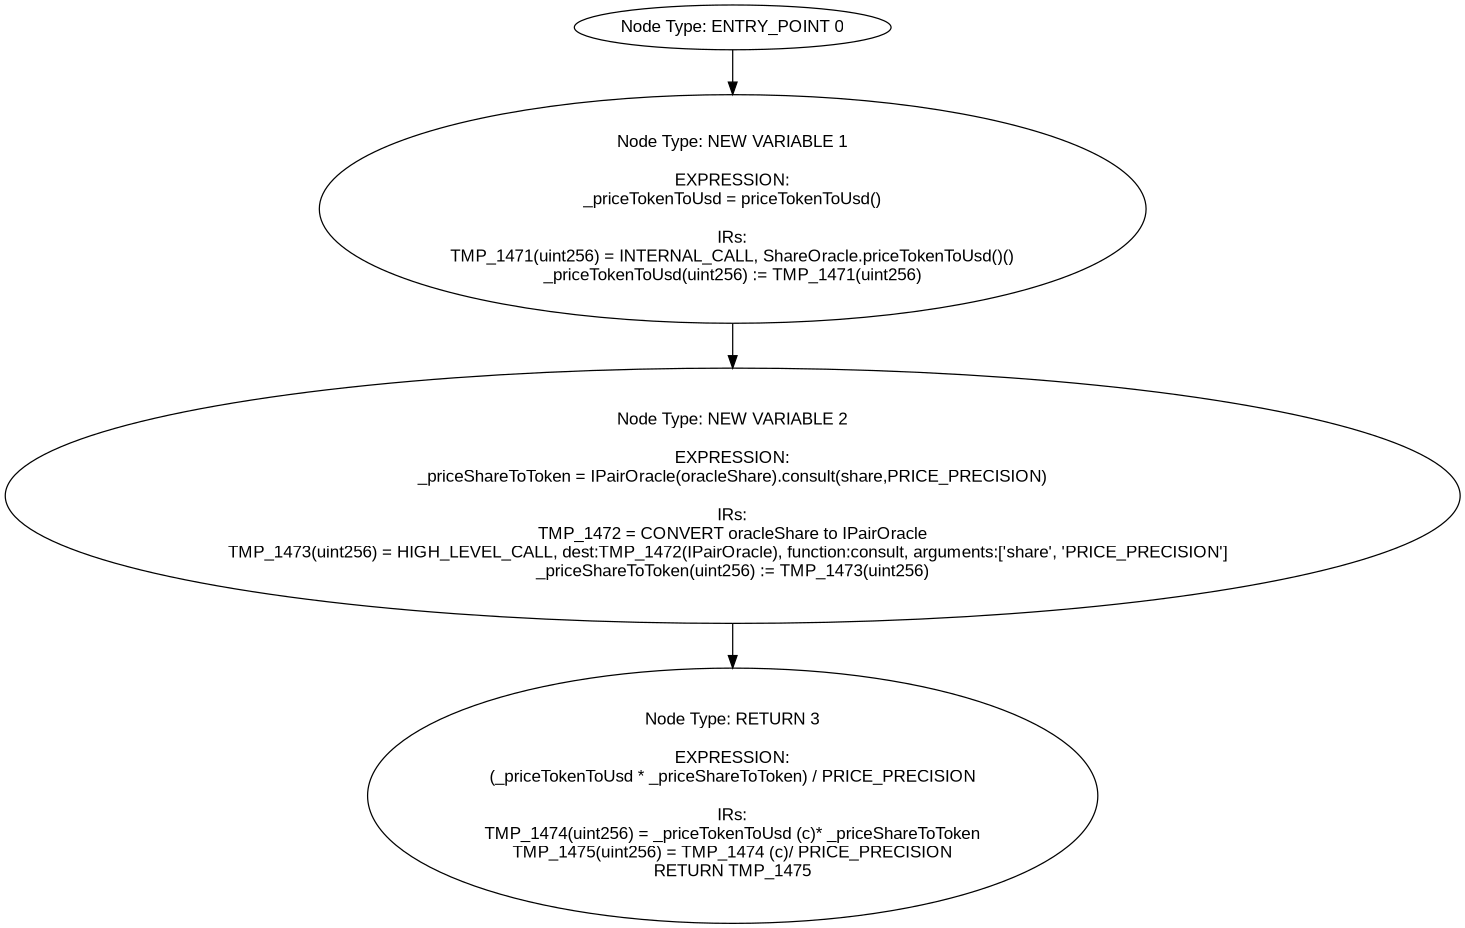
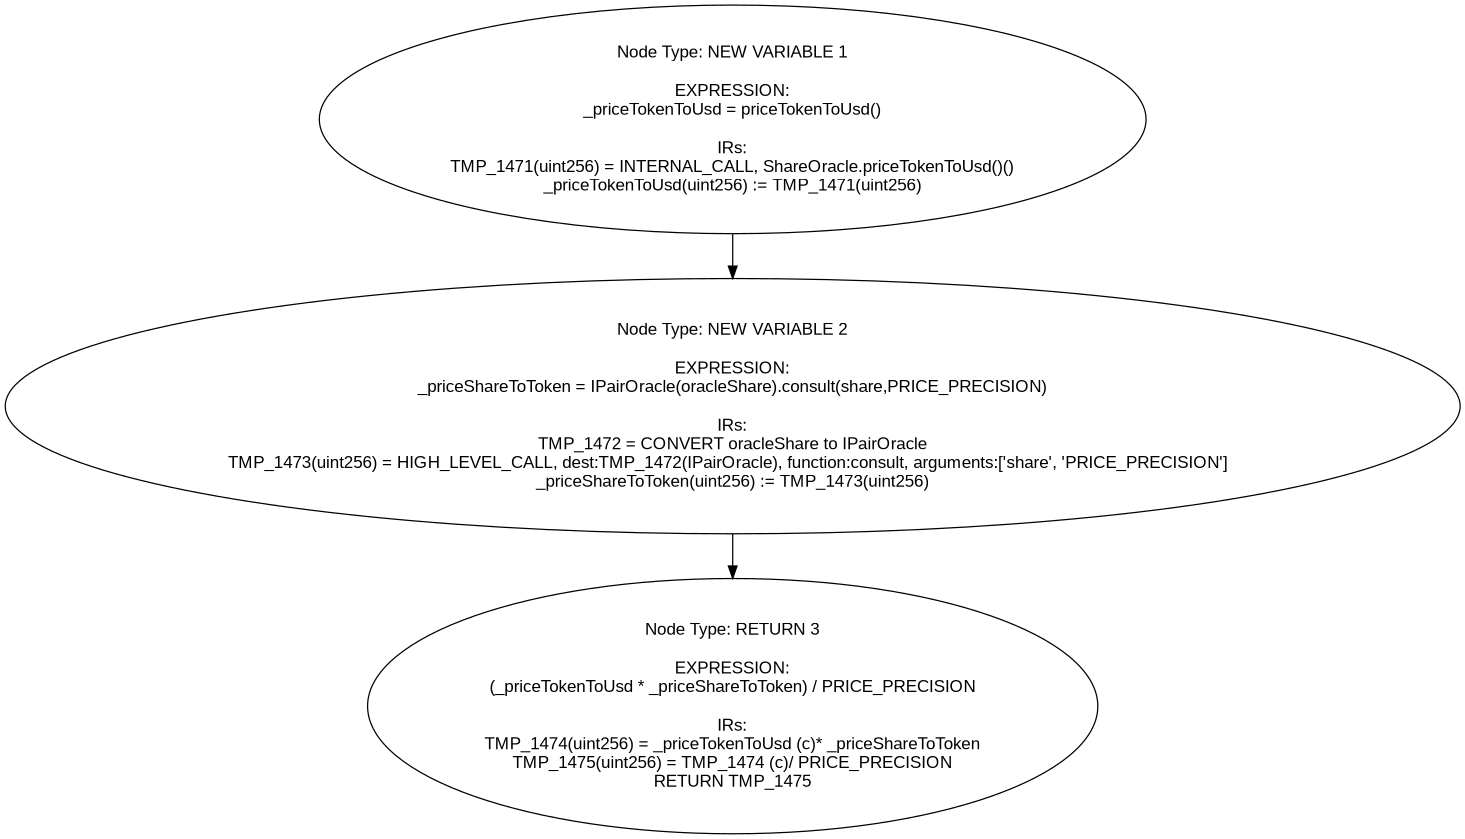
(733, 27) -> none
